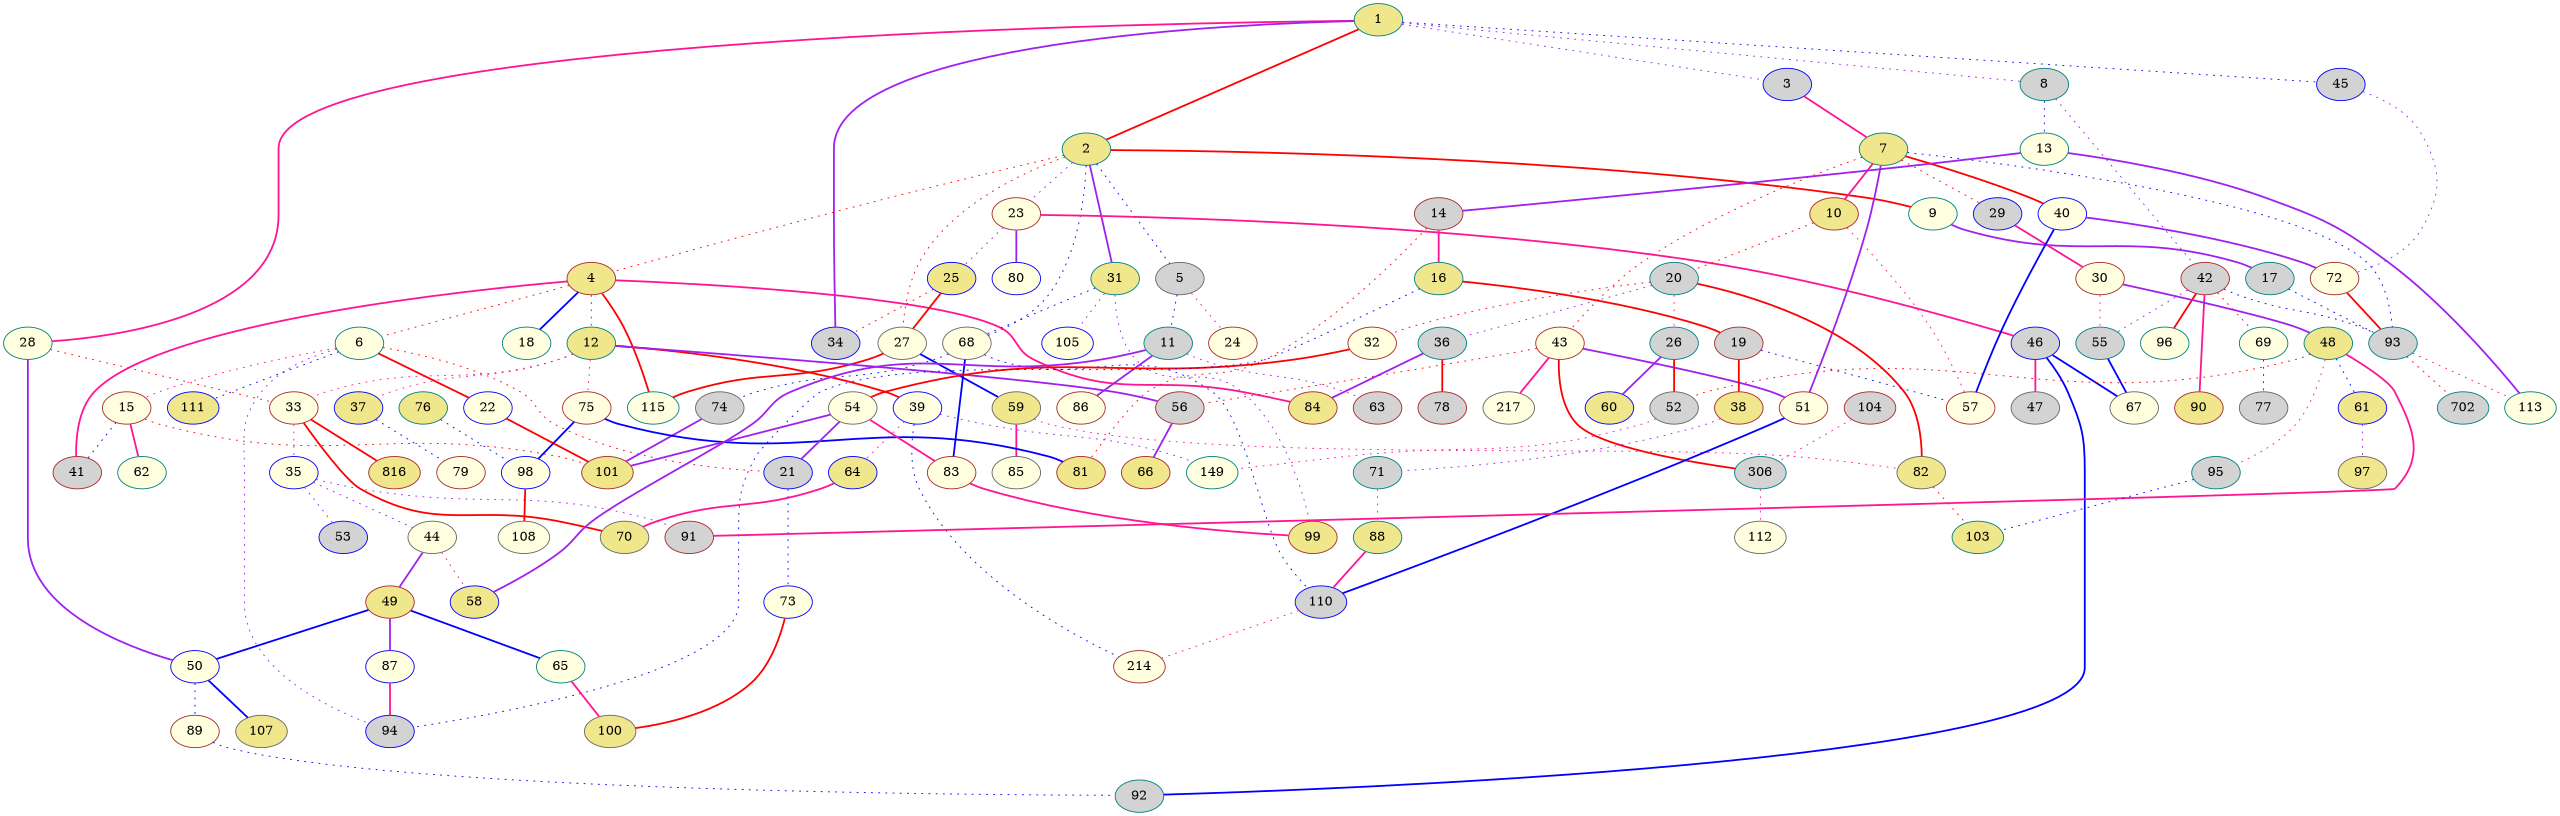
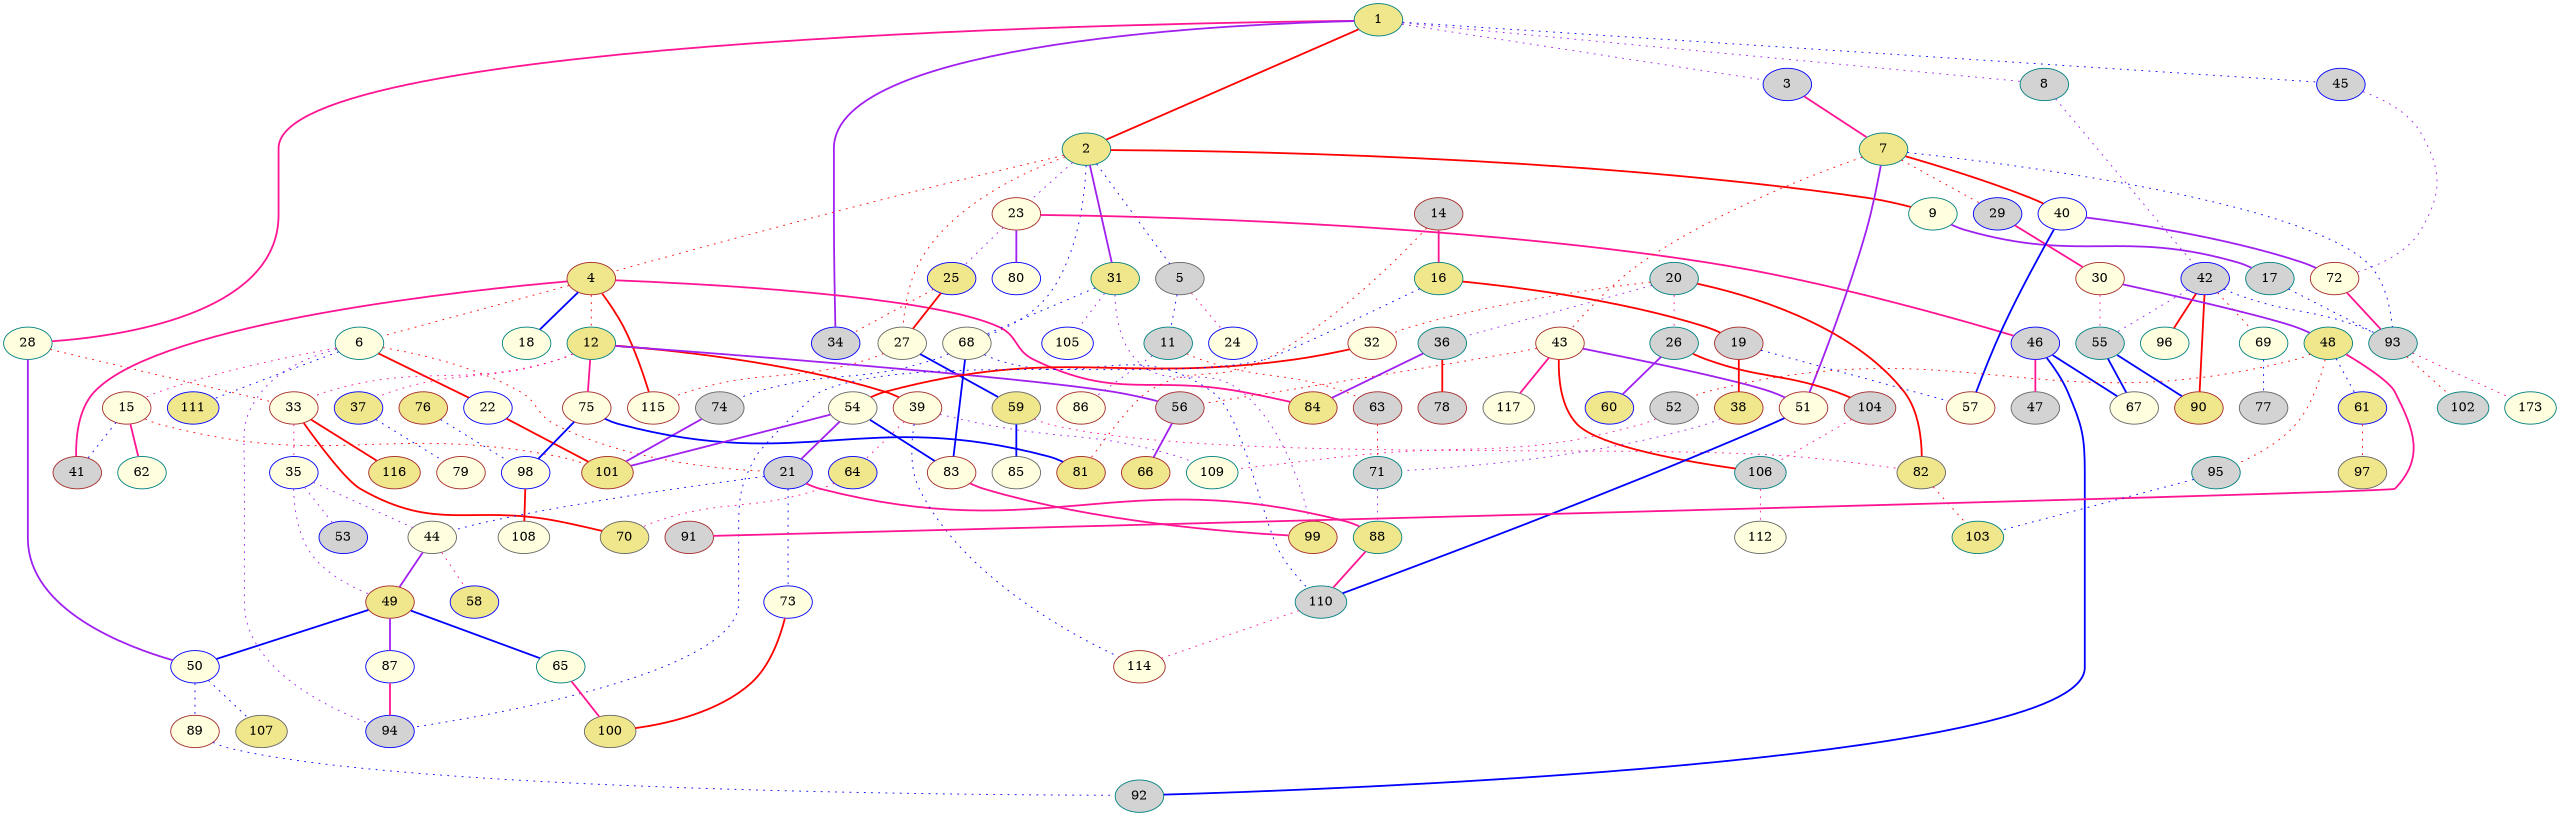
(2044, 149) -> none
(1834, 214) -> none
(2205, 279) -> (2205, 279)
(2364, 311) -> (2364, 311)
(1233, 343) -> (1233, 343)
(2202, 343) -> (2202, 343)
(589, 376) -> (589, 376)
(778, 376) -> (778, 376)
(1125, 376) -> (1125, 376)
(1273, 376) -> (1273, 376)
(1674, 376) -> (1763, 374)
none -> (2150, 376)
(791, 392) -> none
(423, 408) -> (423, 408)
(653, 408) -> (653, 408)
(917, 408) -> (917, 408)
(1509, 408) -> (1509, 408)
(2463, 408) -> (2463, 408)
(2530, 408) -> (2530, 408)
(2296, 424) -> (2296, 424)
(886, 430) -> (886, 430)
(1016, 440) -> (1016, 440)
none -> (1378, 440)
(2362, 440) -> (2362, 440)
(394, 473) -> (394, 473)
(1212, 473) -> (1212, 473)
(1760, 473) -> (1760, 473)
none -> (608, 499)
(494, 500) -> (312, 555)
none -> (1083, 505)
(1378, 505) -> (1378, 505)
(734, 506) -> (734, 506)
(1321, 602) -> (1321, 602)
(1139, 667) -> (1139, 667)
(228, 699) -> (228, 699)
